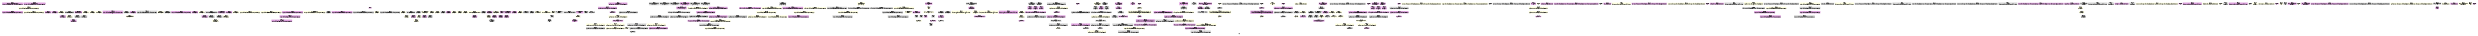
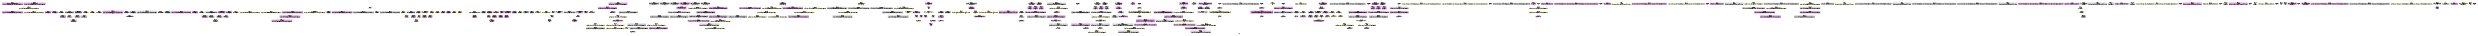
(465, 12) -> none
